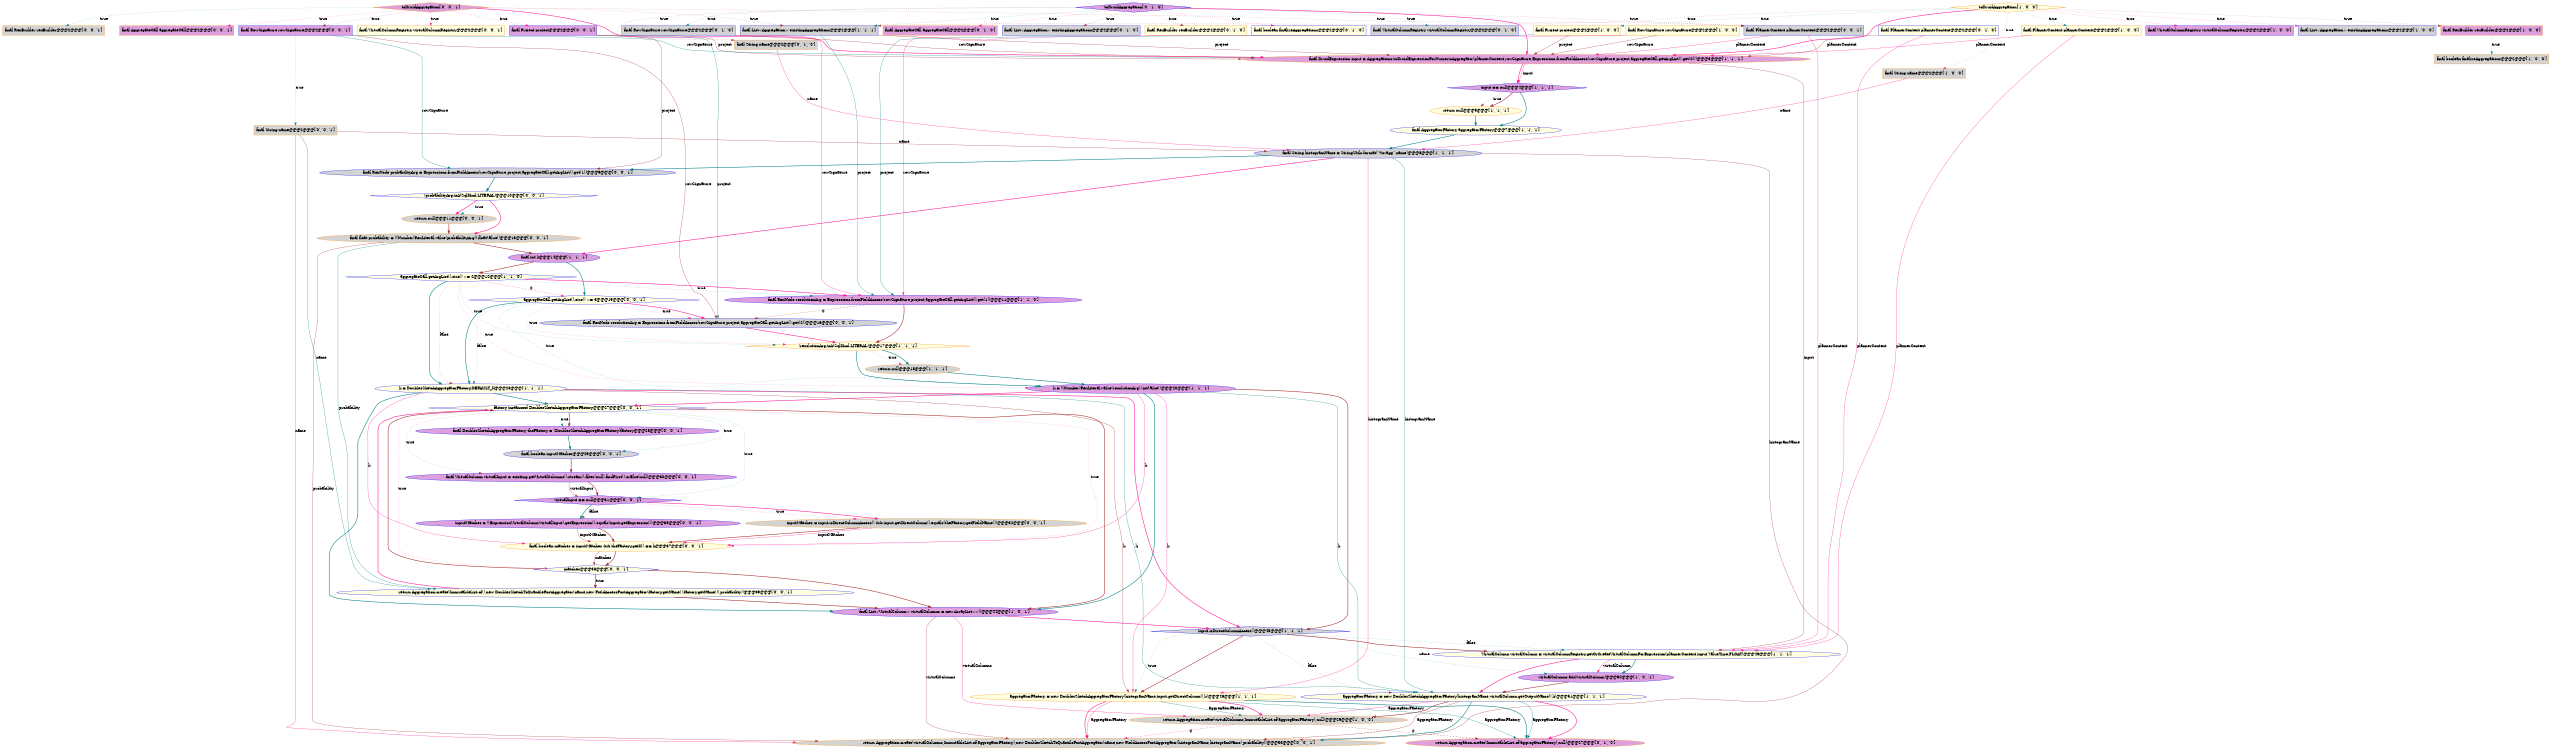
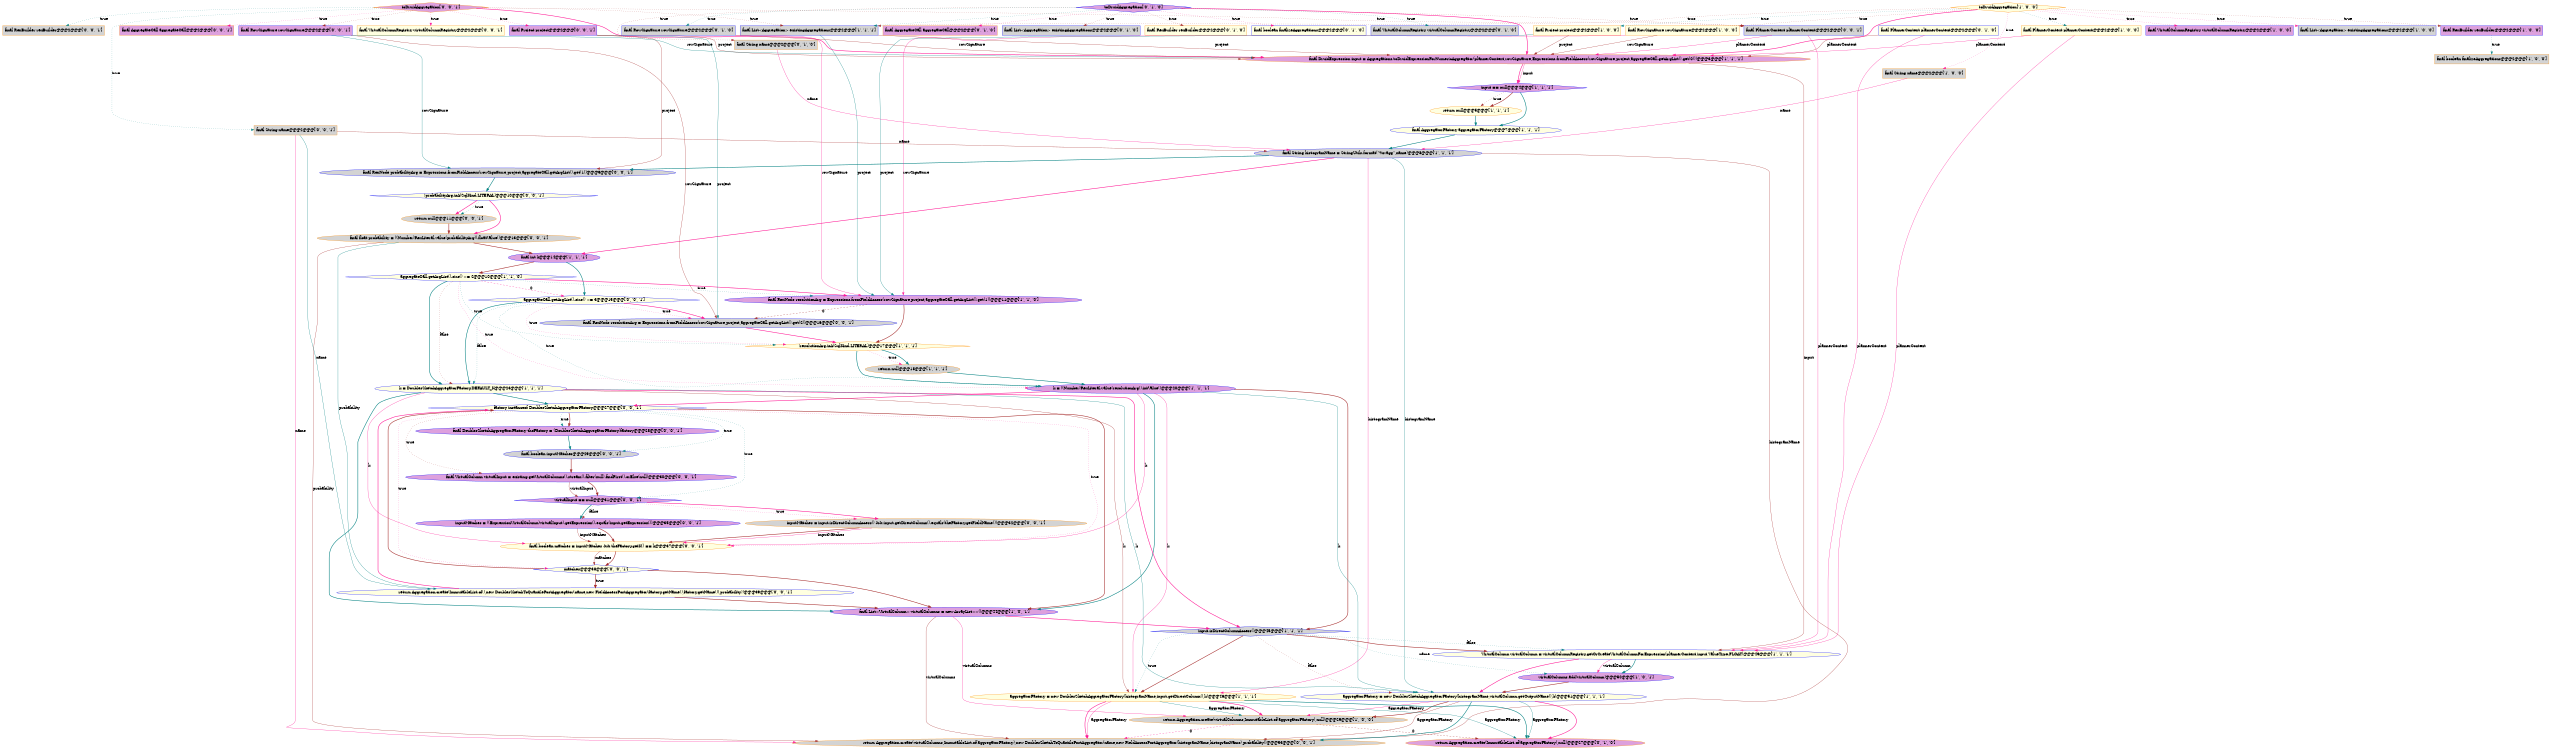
none -> (1859, 17)
(2492, 31) -> (2492, 31)
(296, 79) -> (137, 22)
